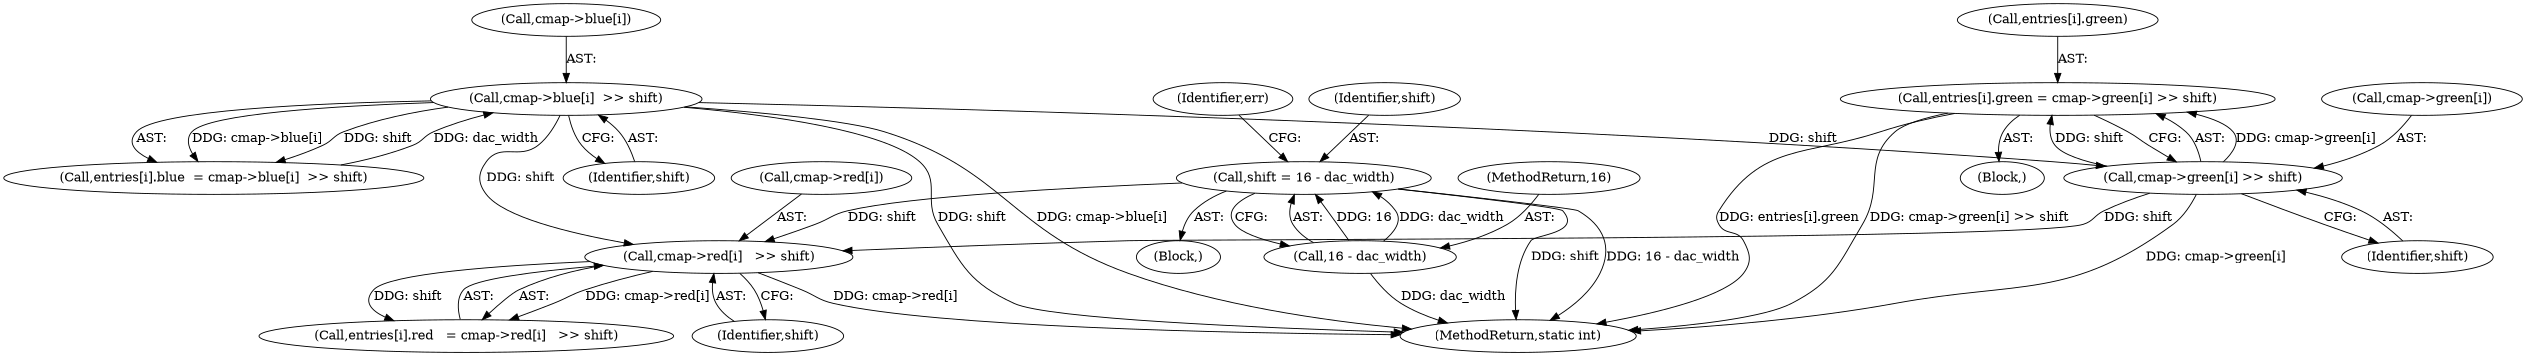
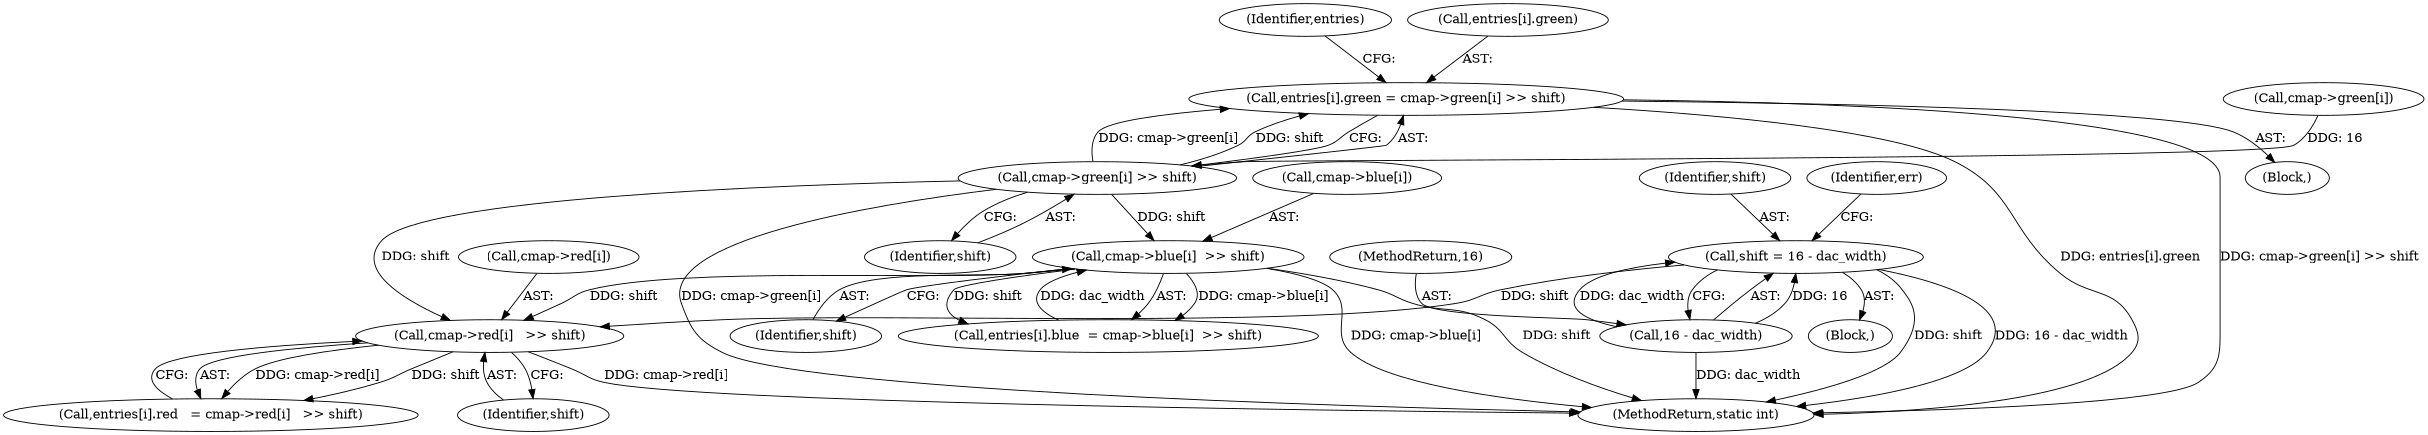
none -> (1305, 20)
(1398, 125) -> (1130, 214)
(2414, 139) -> (2335, 139)
(481, 297) -> (174, 376)
